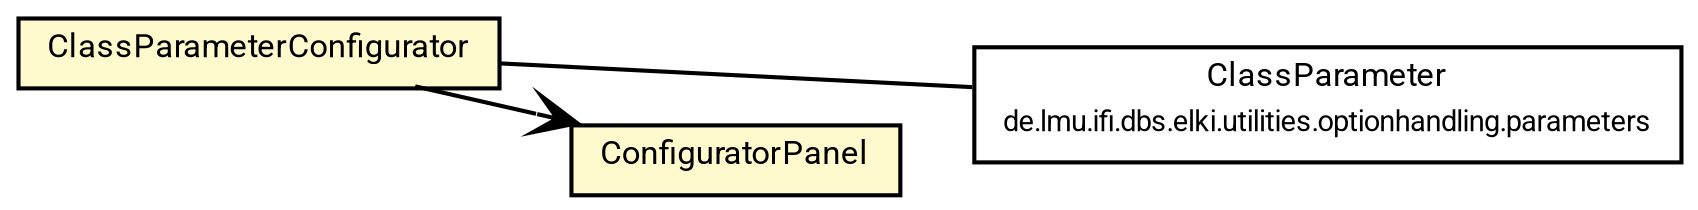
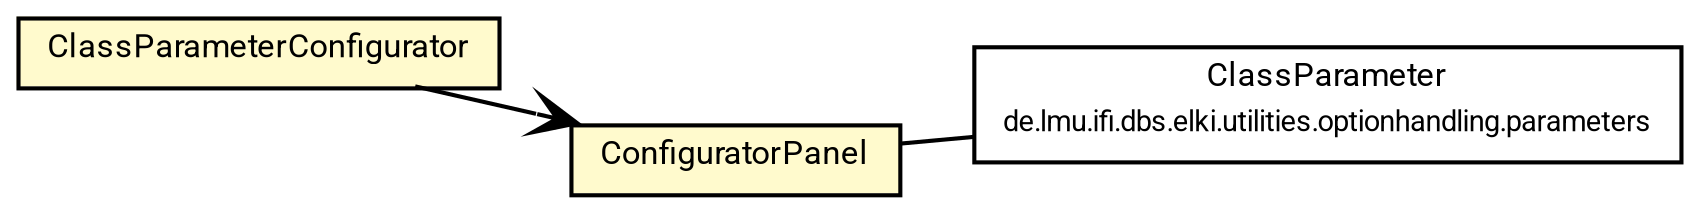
(735, 75) -> (938, 140)
